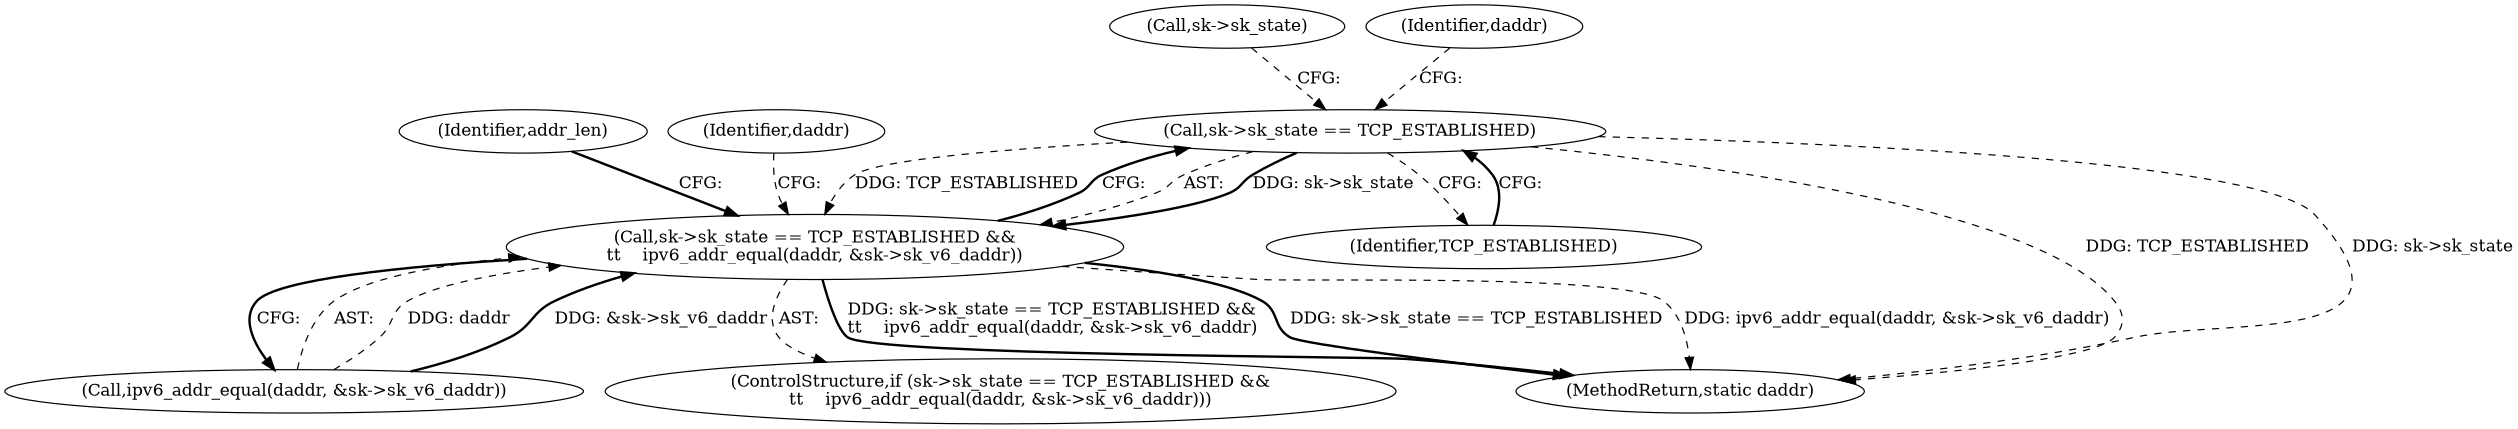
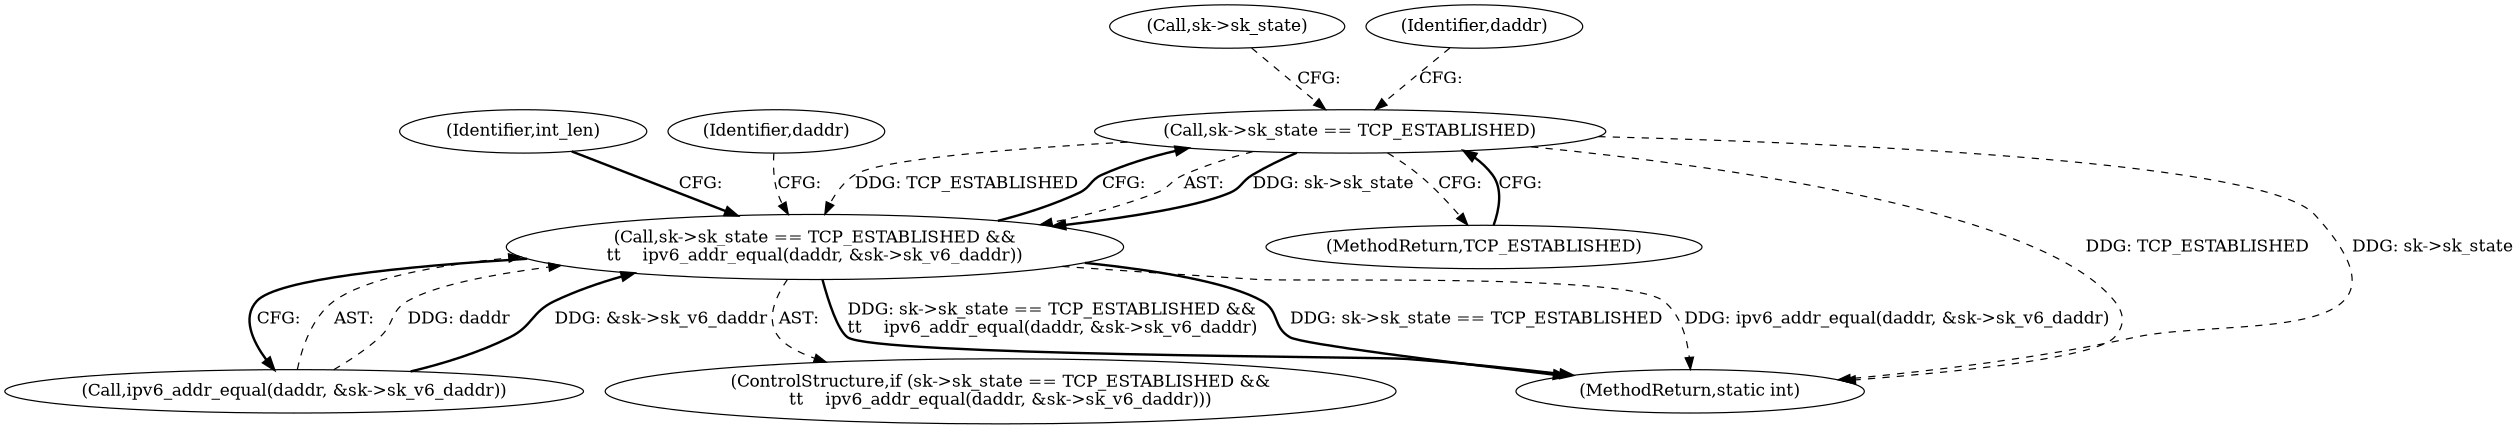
(523, 131) -> (523, 131)
(1484, 247) -> (1484, 247)
(1690, 391) -> (1690, 391)
